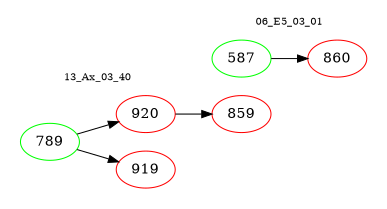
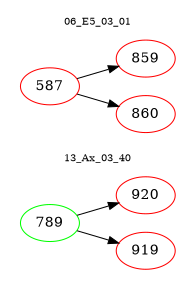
(242, 59) -> (50, 86)
(190, 114) -> (93, 74)
